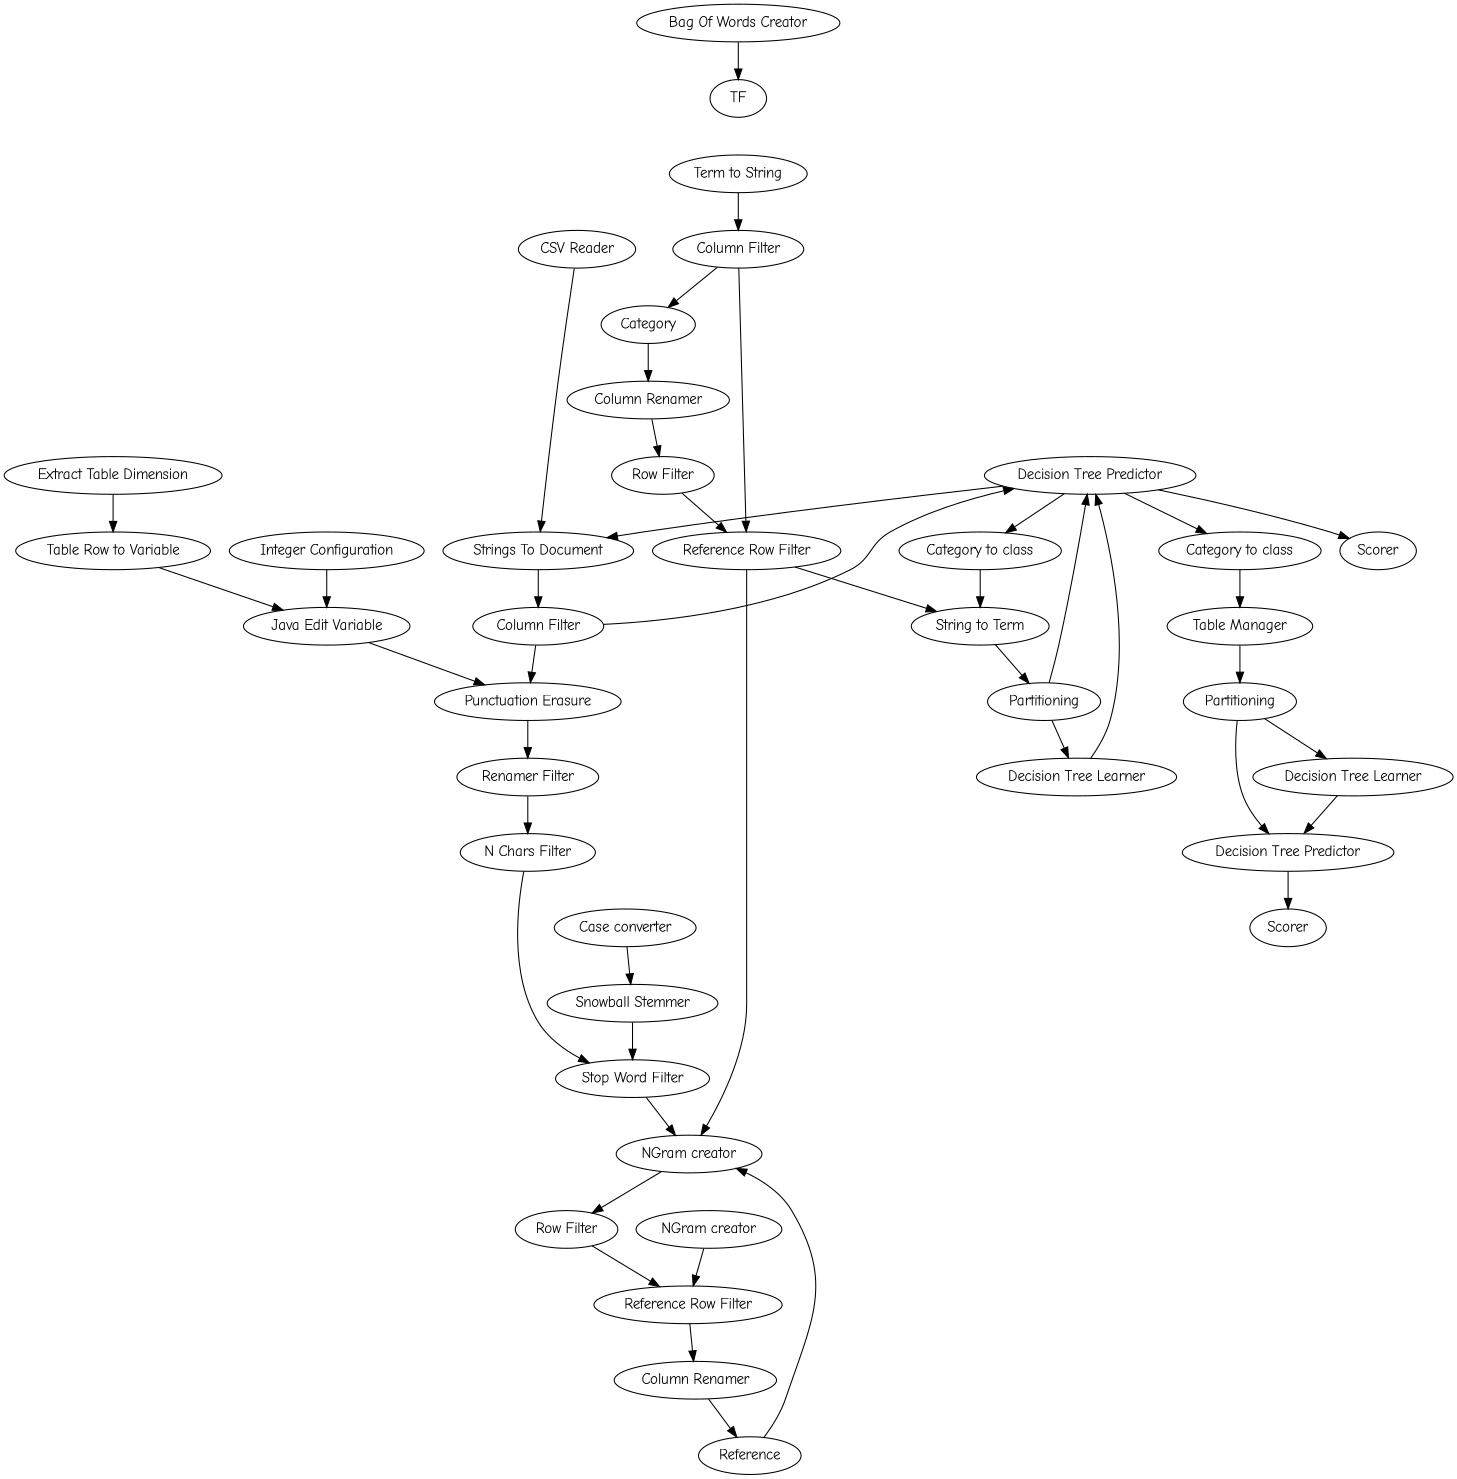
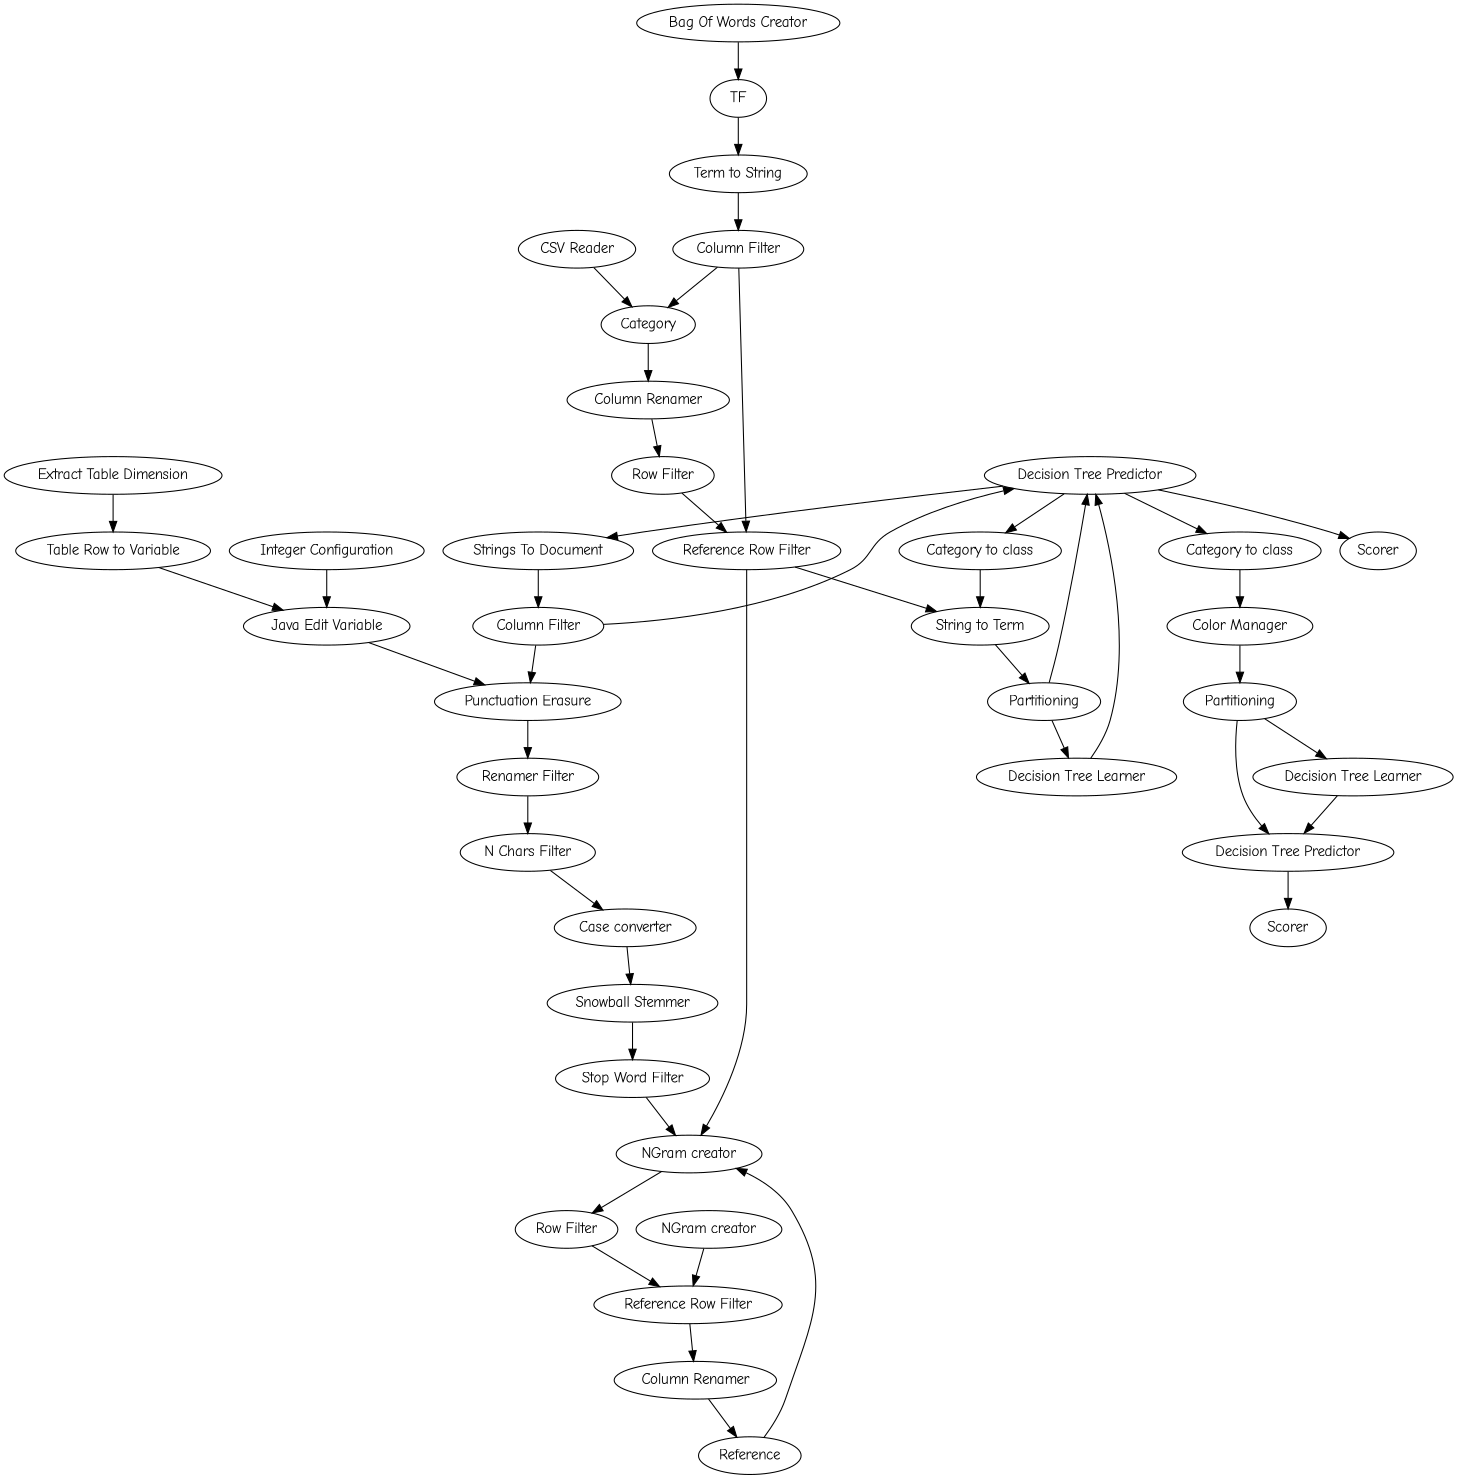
none -> (738, 131)
(556, 395) -> (609, 283)
(1240, 626) -> (1240, 626)
(522, 976) -> (572, 887)
